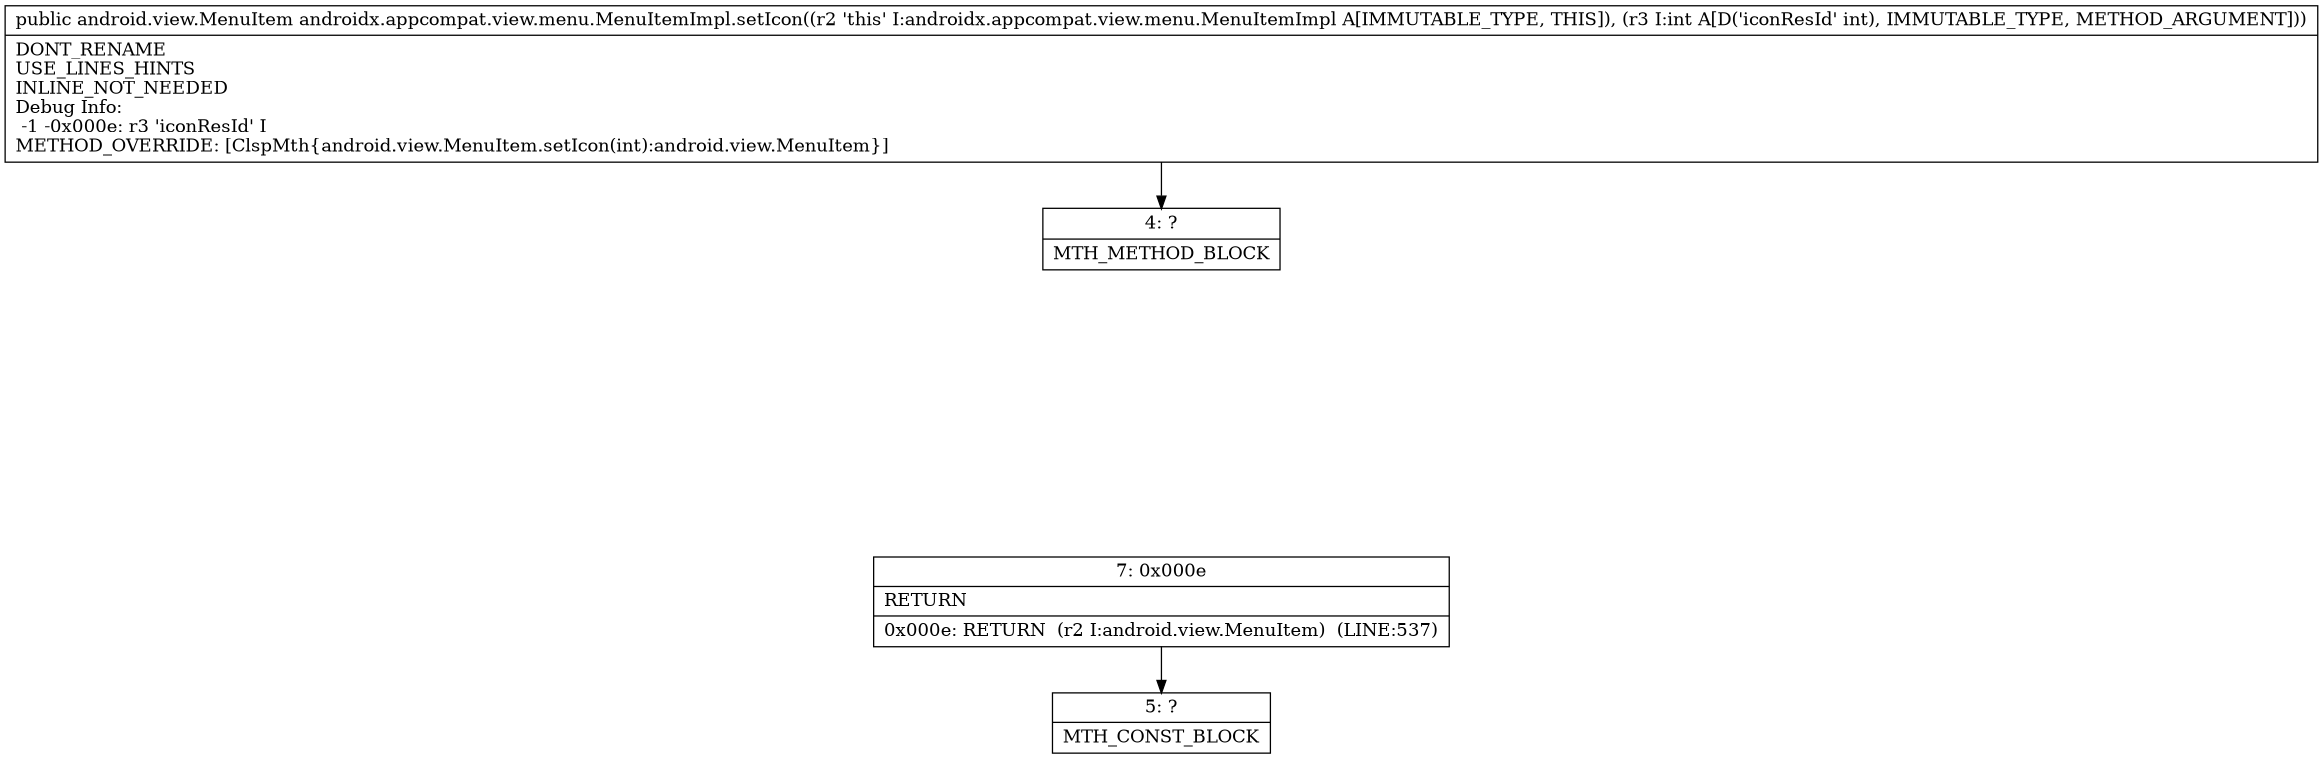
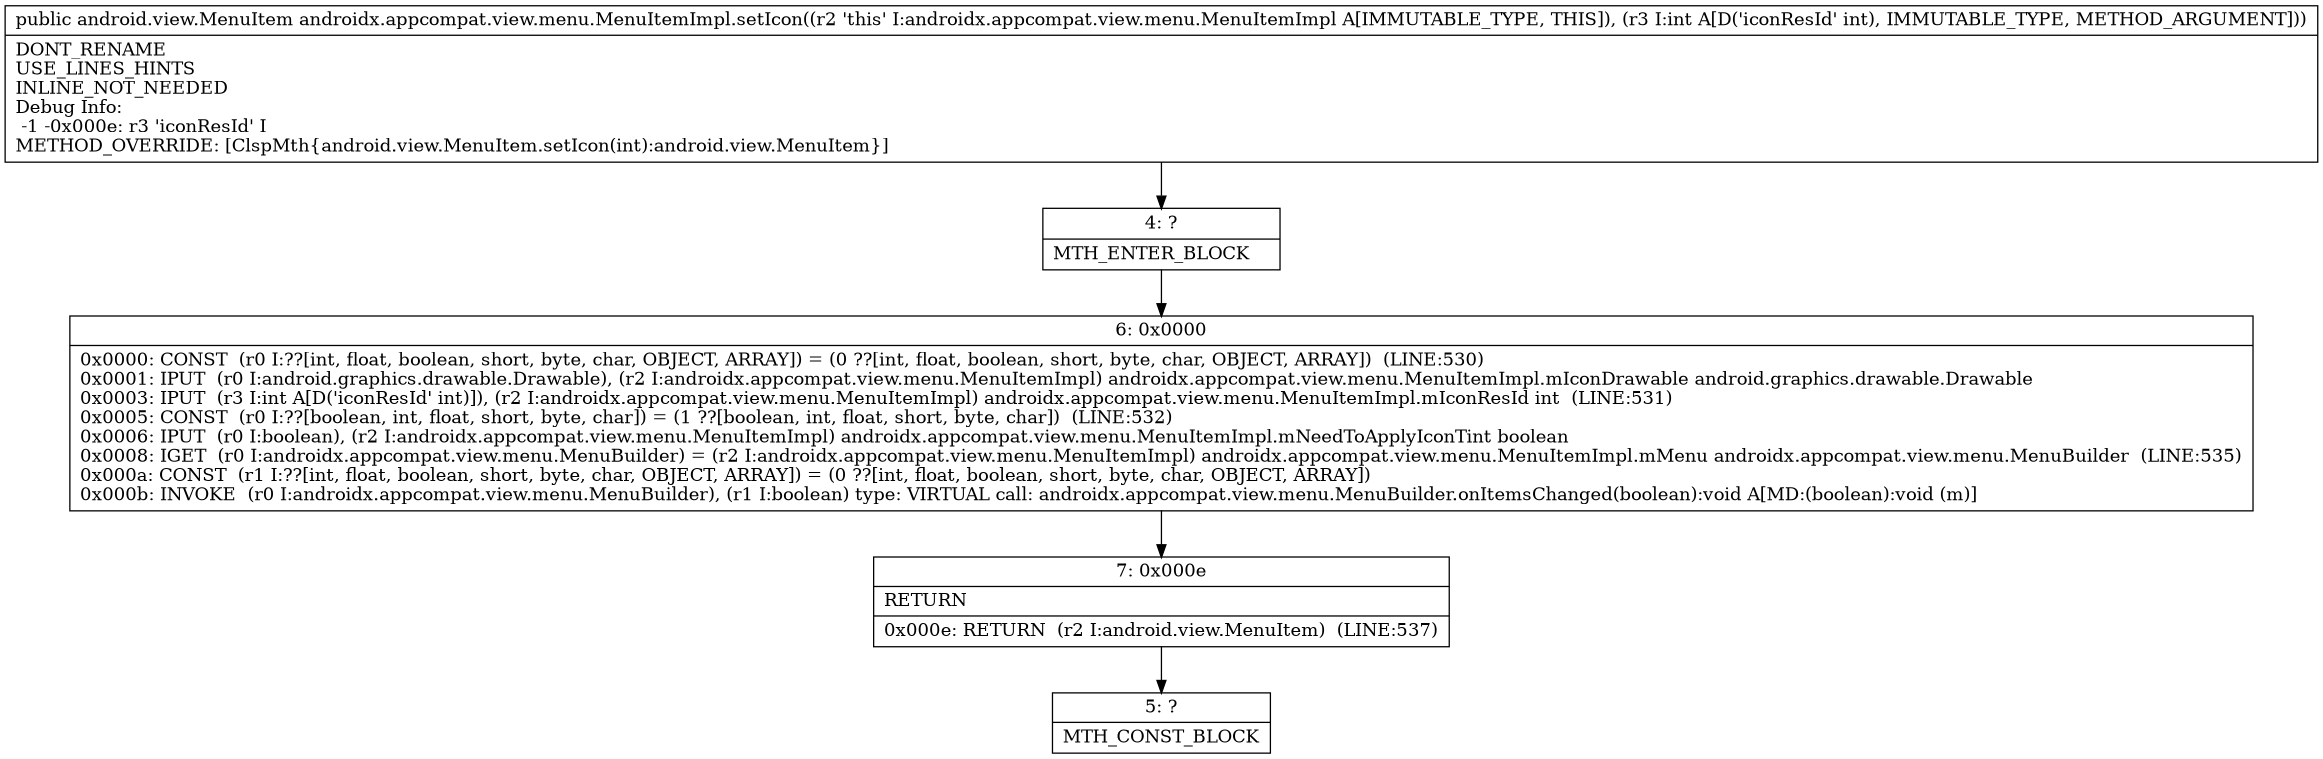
(1161, 254) -> (1152, 254)
none -> (1161, 413)
